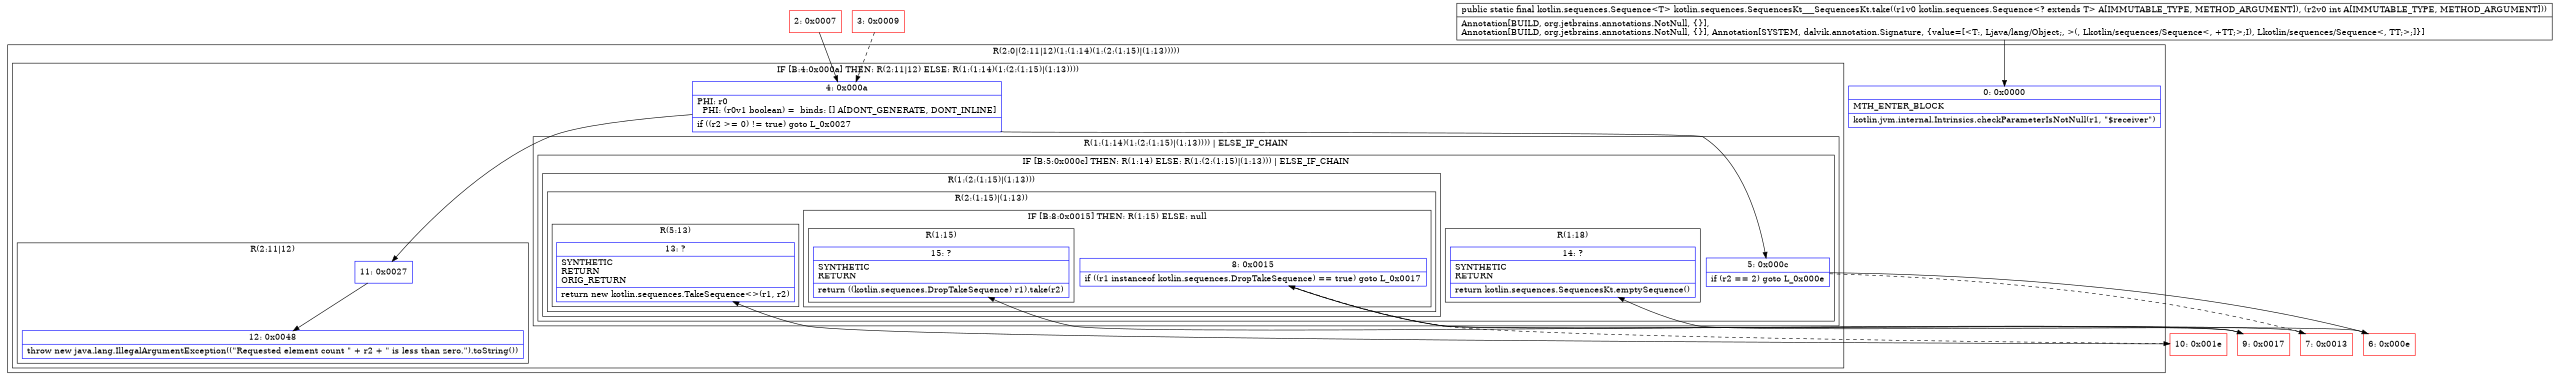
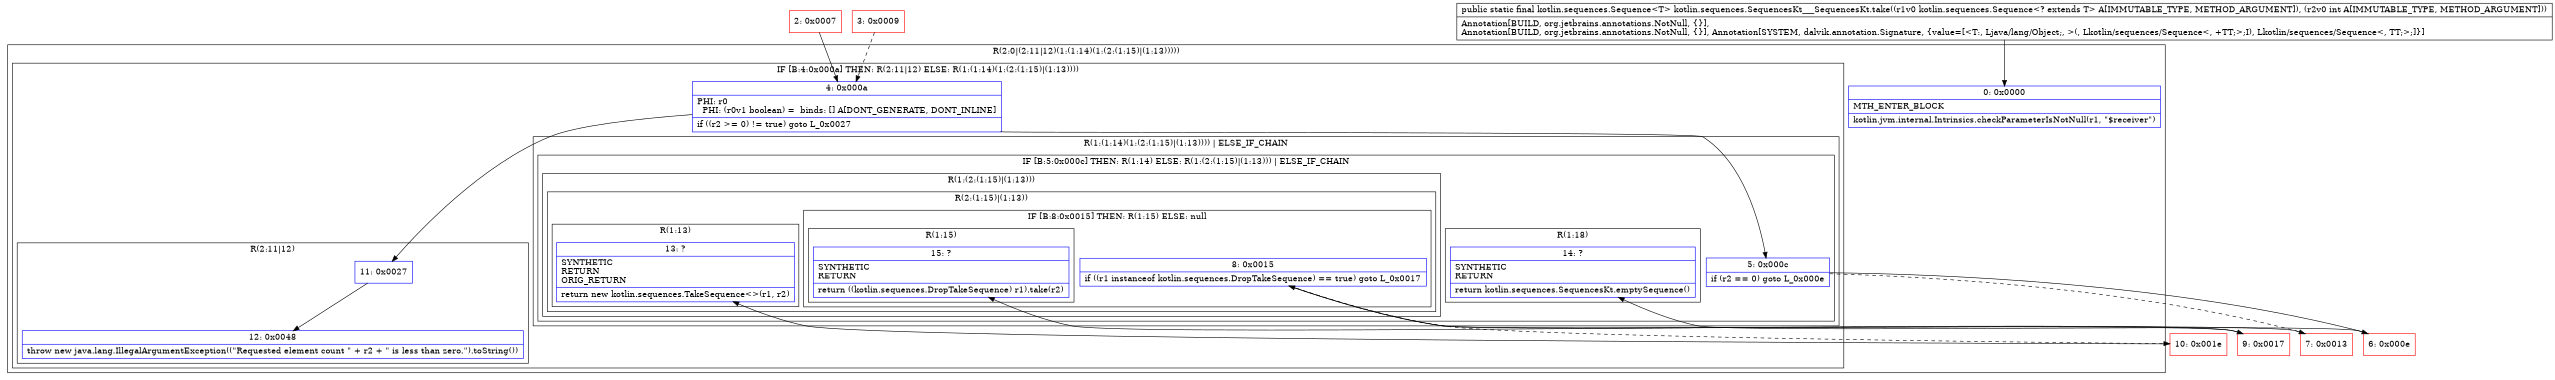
(675, 231) -> (675, 231)
(1768, 279) -> (1768, 279)
